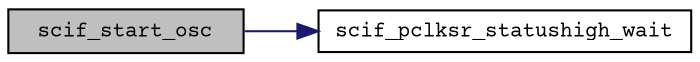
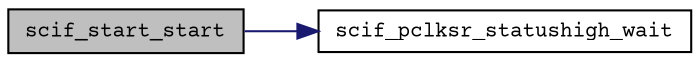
(126, 31) -> (126, 31)
